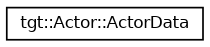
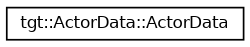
(105, 24) -> (125, 24)
